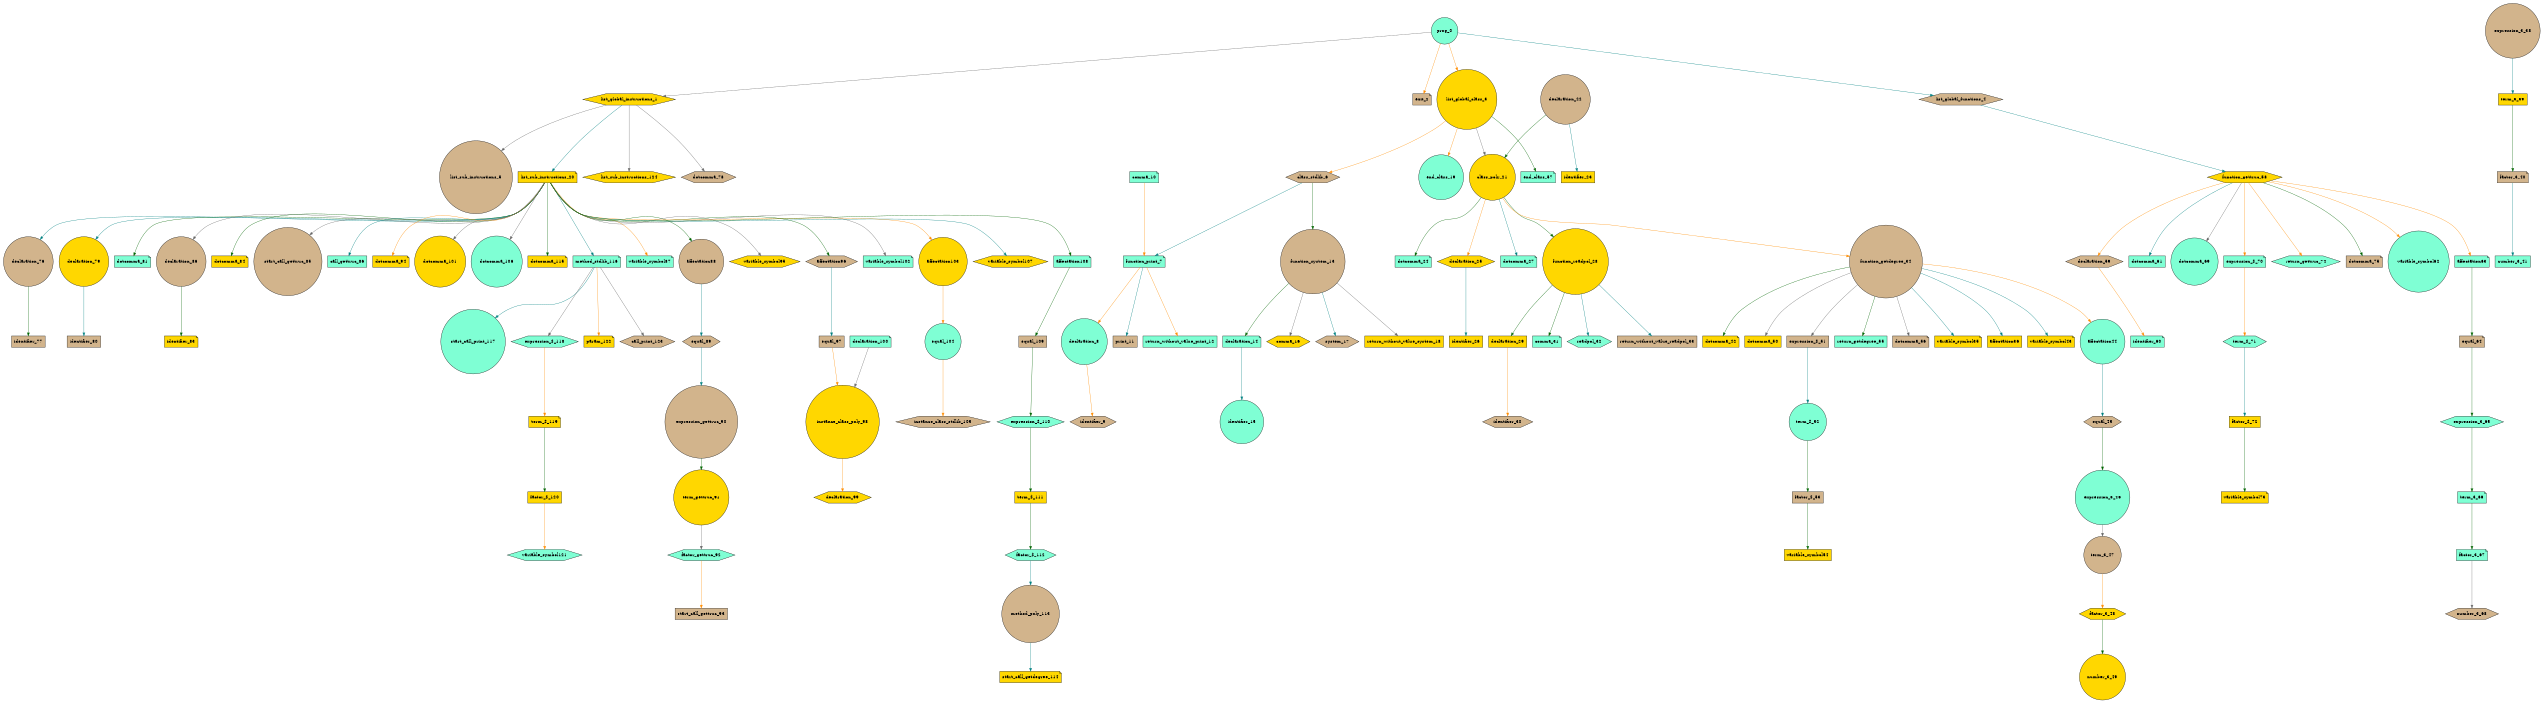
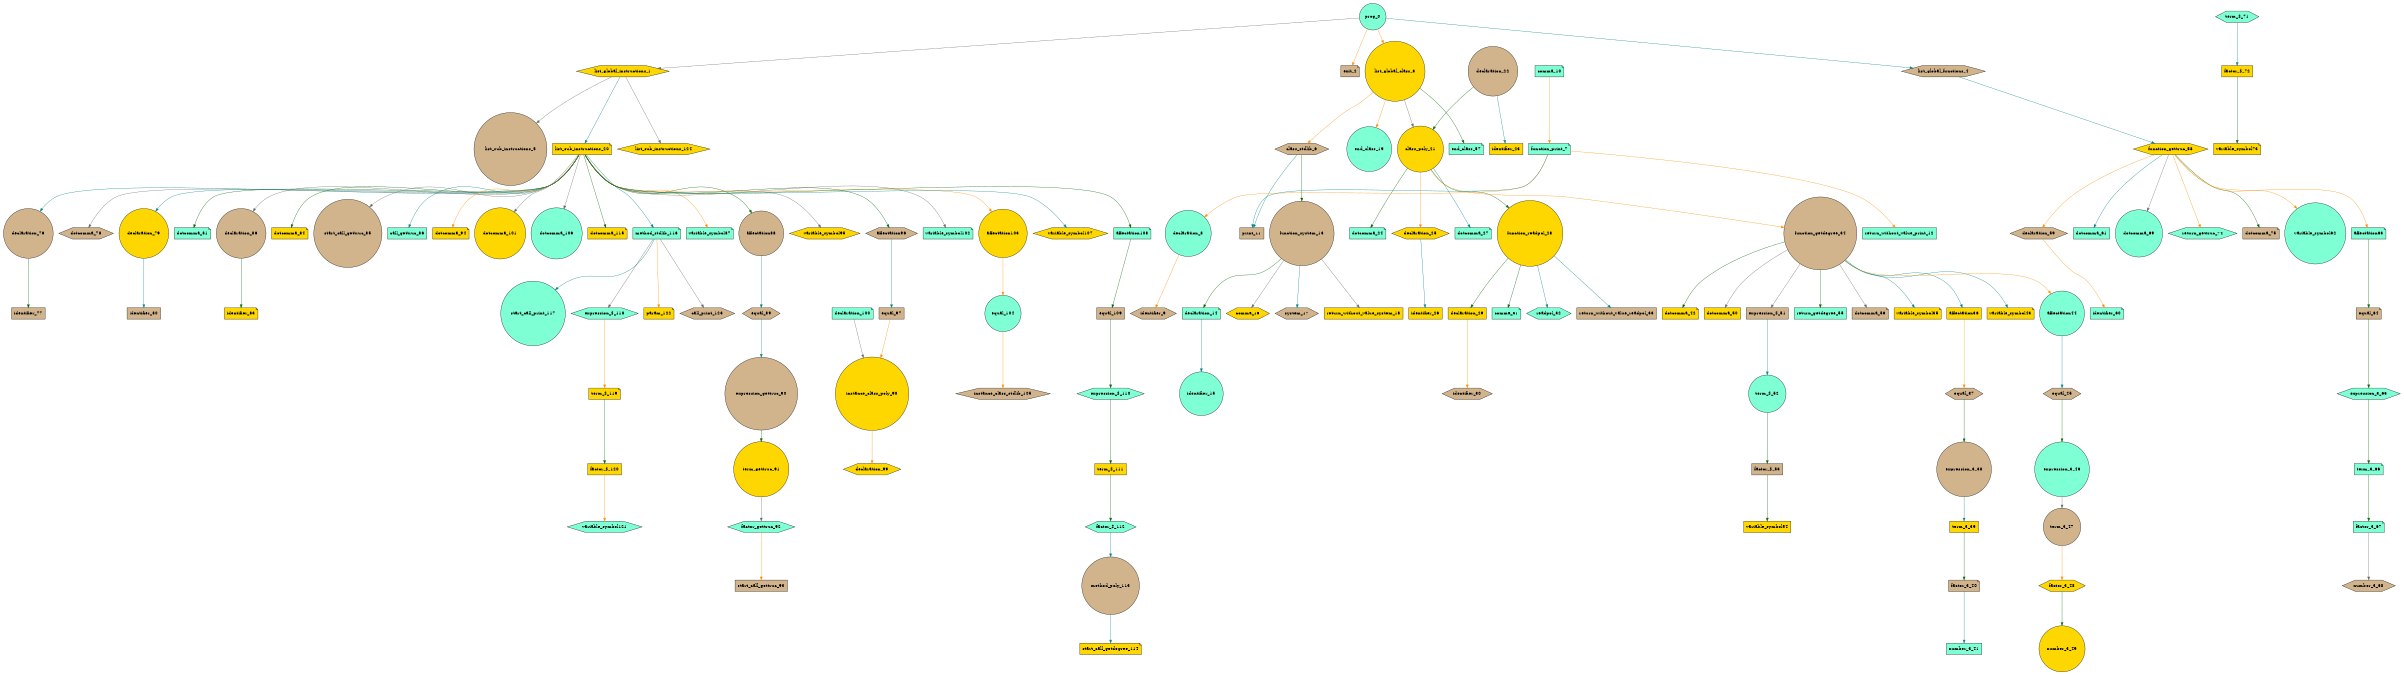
(672, 135) -> (335, 191)
(1230, 219) -> (1272, 188)
(2245, 262) -> none
none -> (1964, 394)
